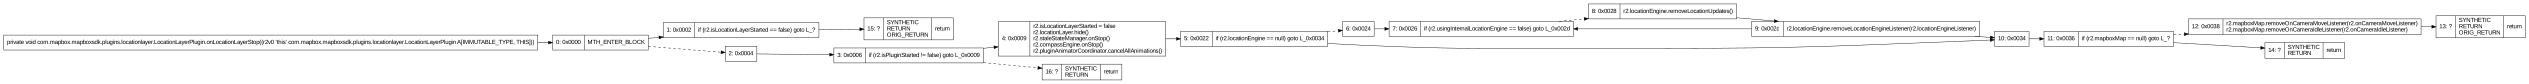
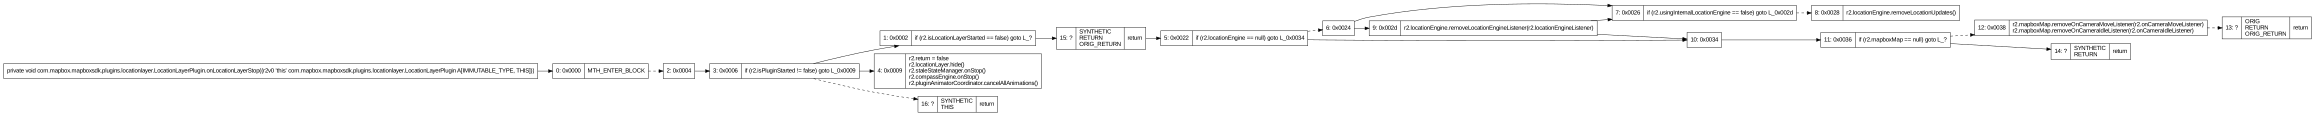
(1755, 19) -> (1360, 28)
(2475, 20) -> (2253, 21)
(1075, 26) -> (929, 58)
(2426, 27) -> (2213, 28)
(654, 38) -> (854, 54)
(1171, 39) -> (1151, 38)
(1077, 75) -> (947, 107)
